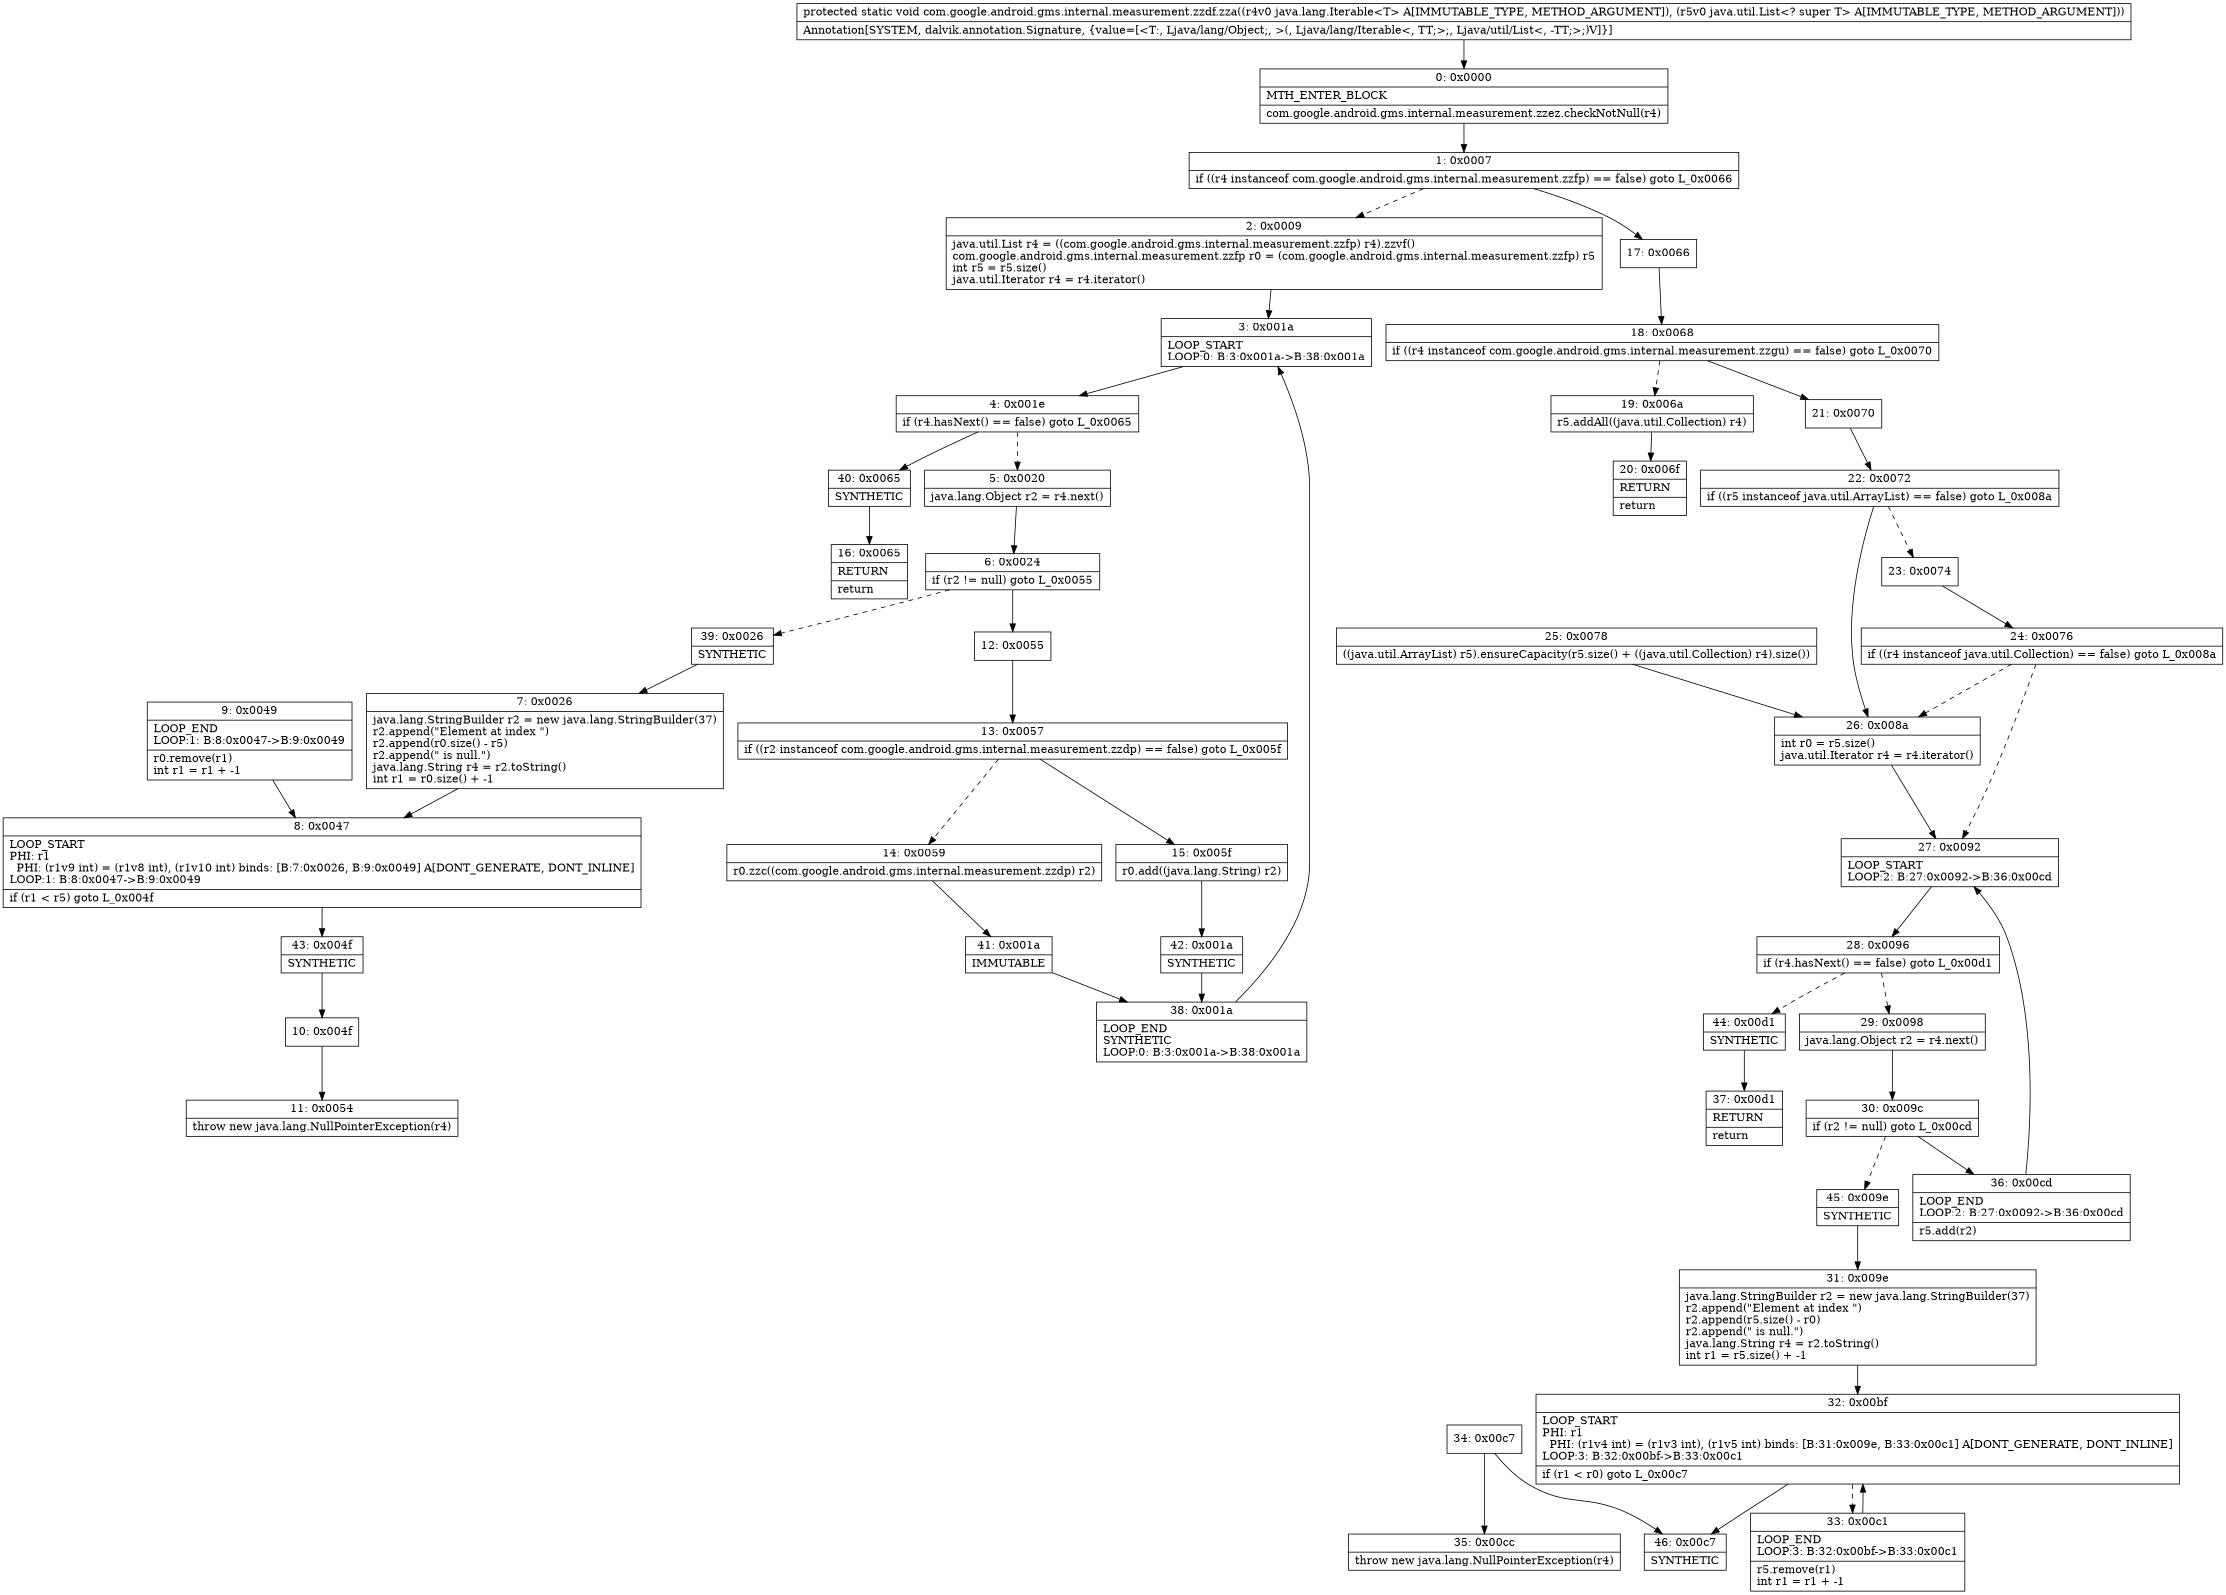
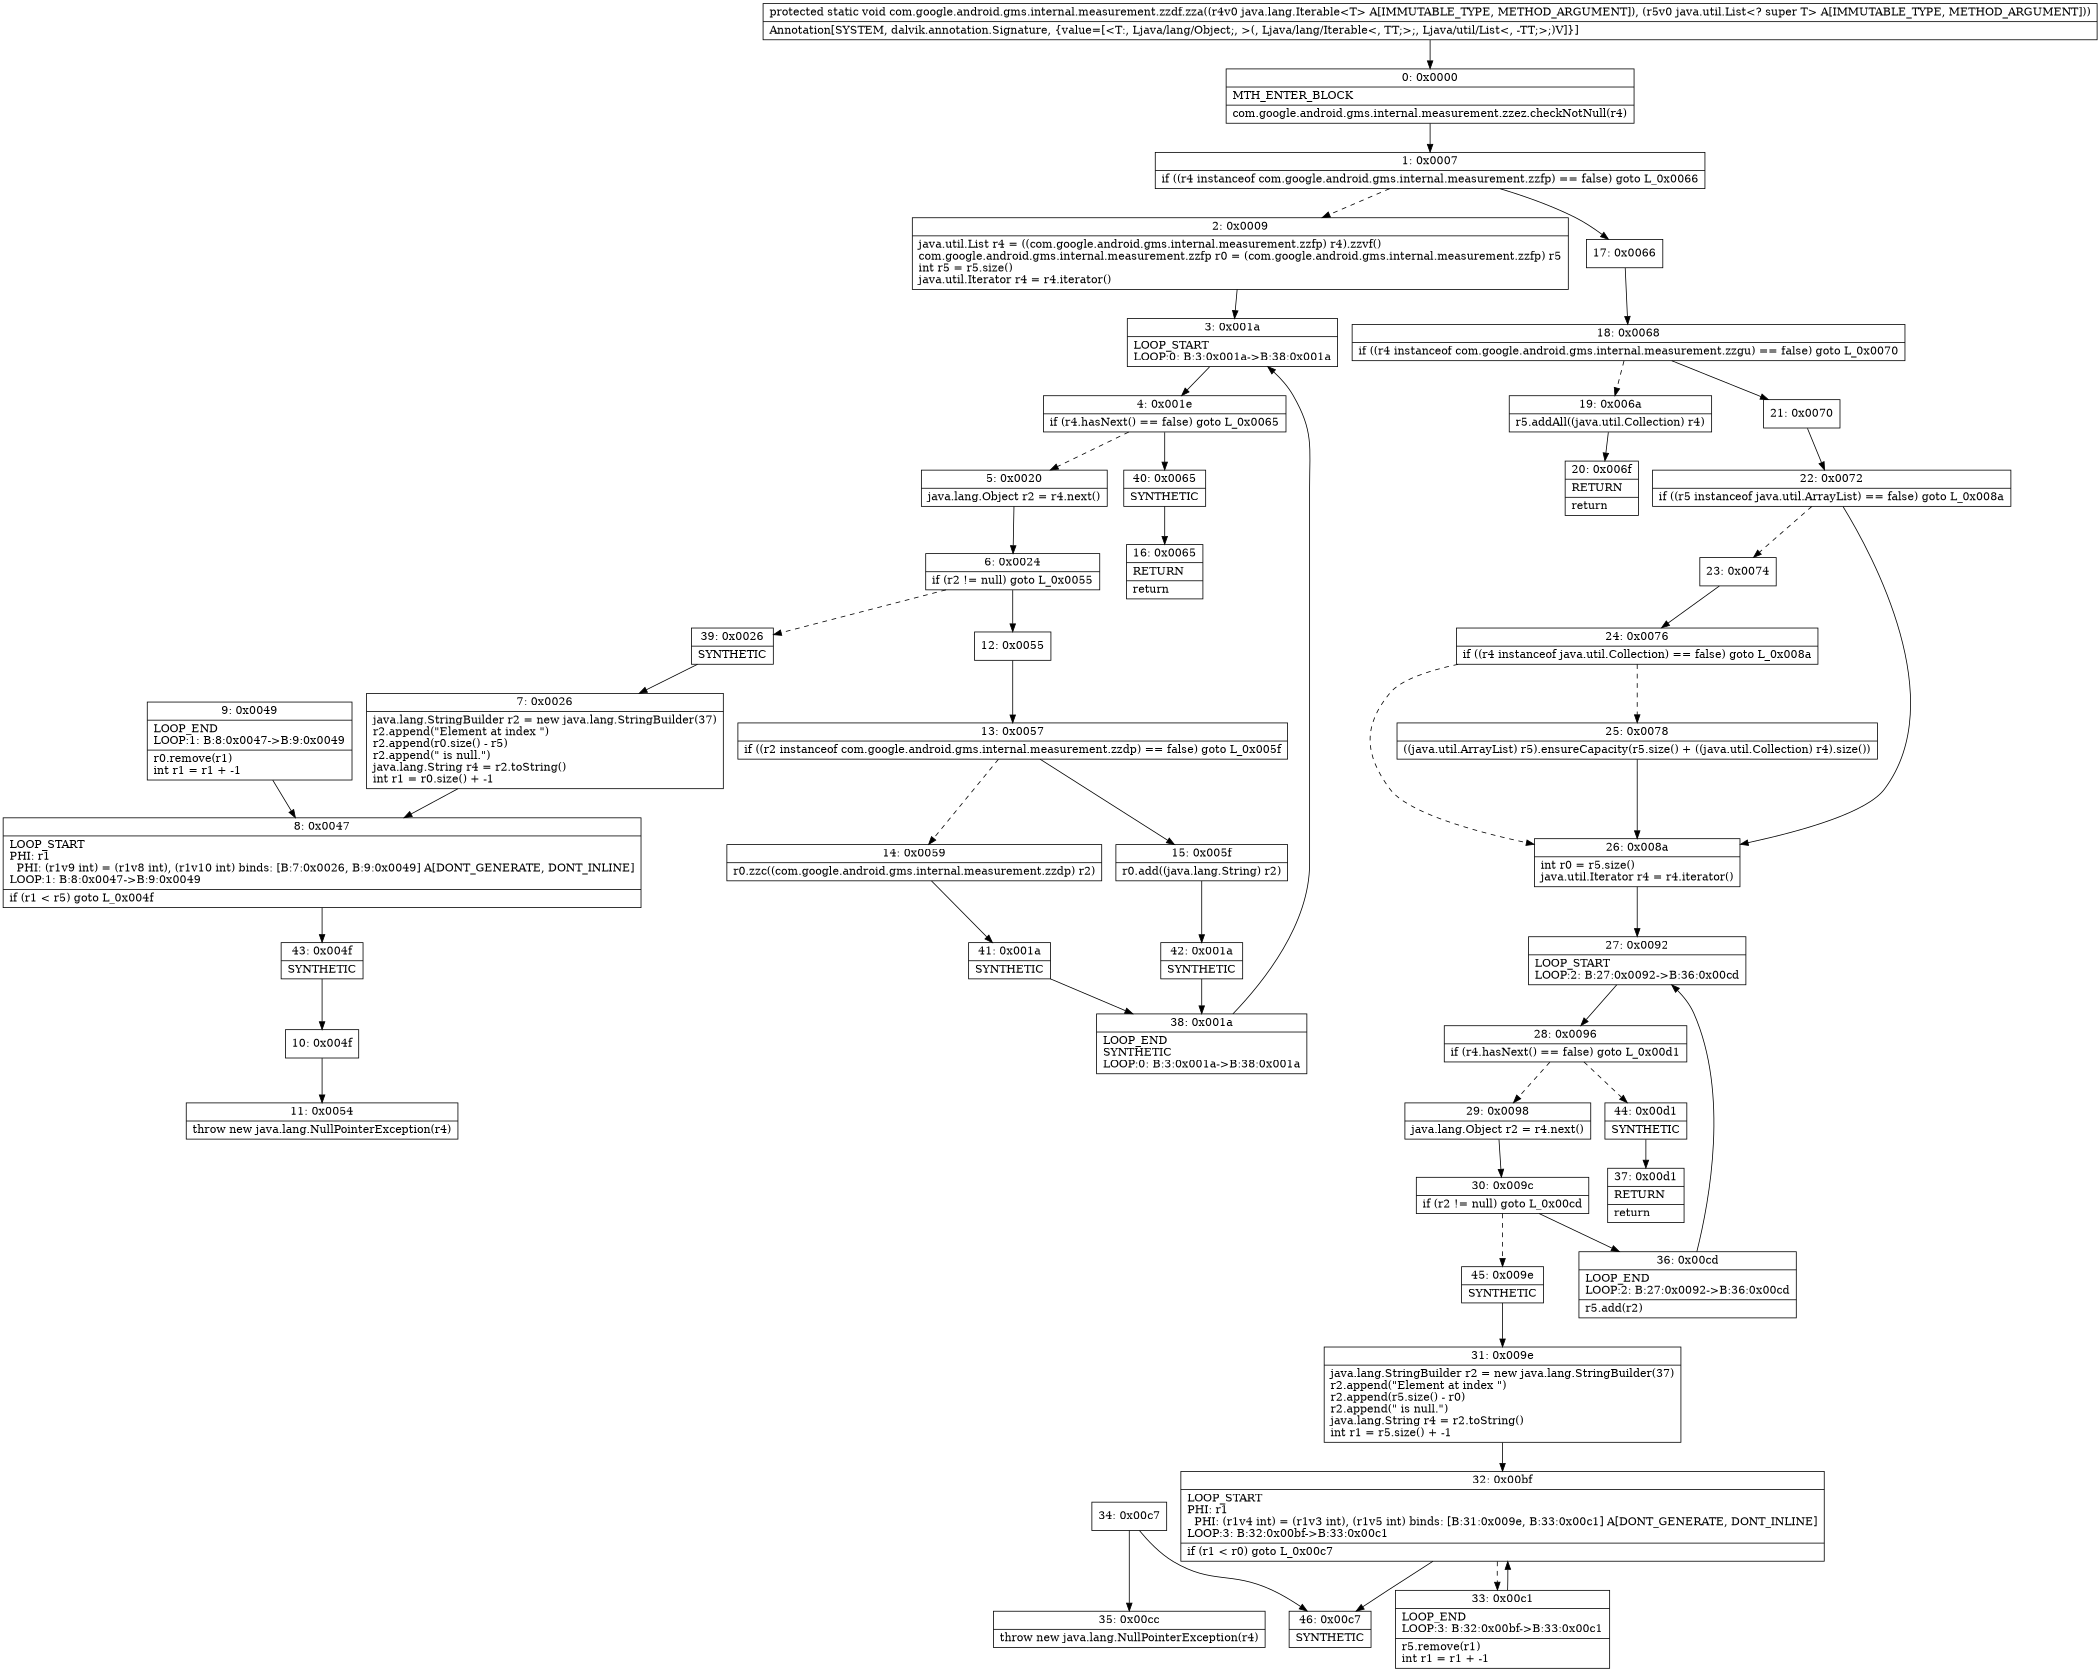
(2004, 749) -> (1637, 689)
(1009, 964) -> (1010, 969)
